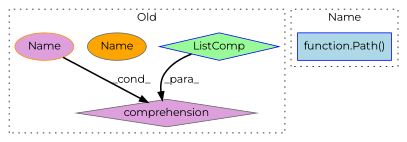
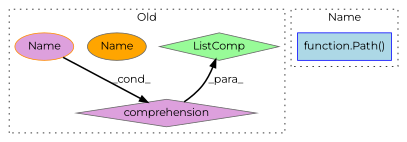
(219, 47) -> (219, 47)
(169, 68) -> (201, 87)
